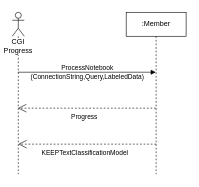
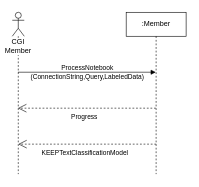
(18, 60) -> (18, 55)
